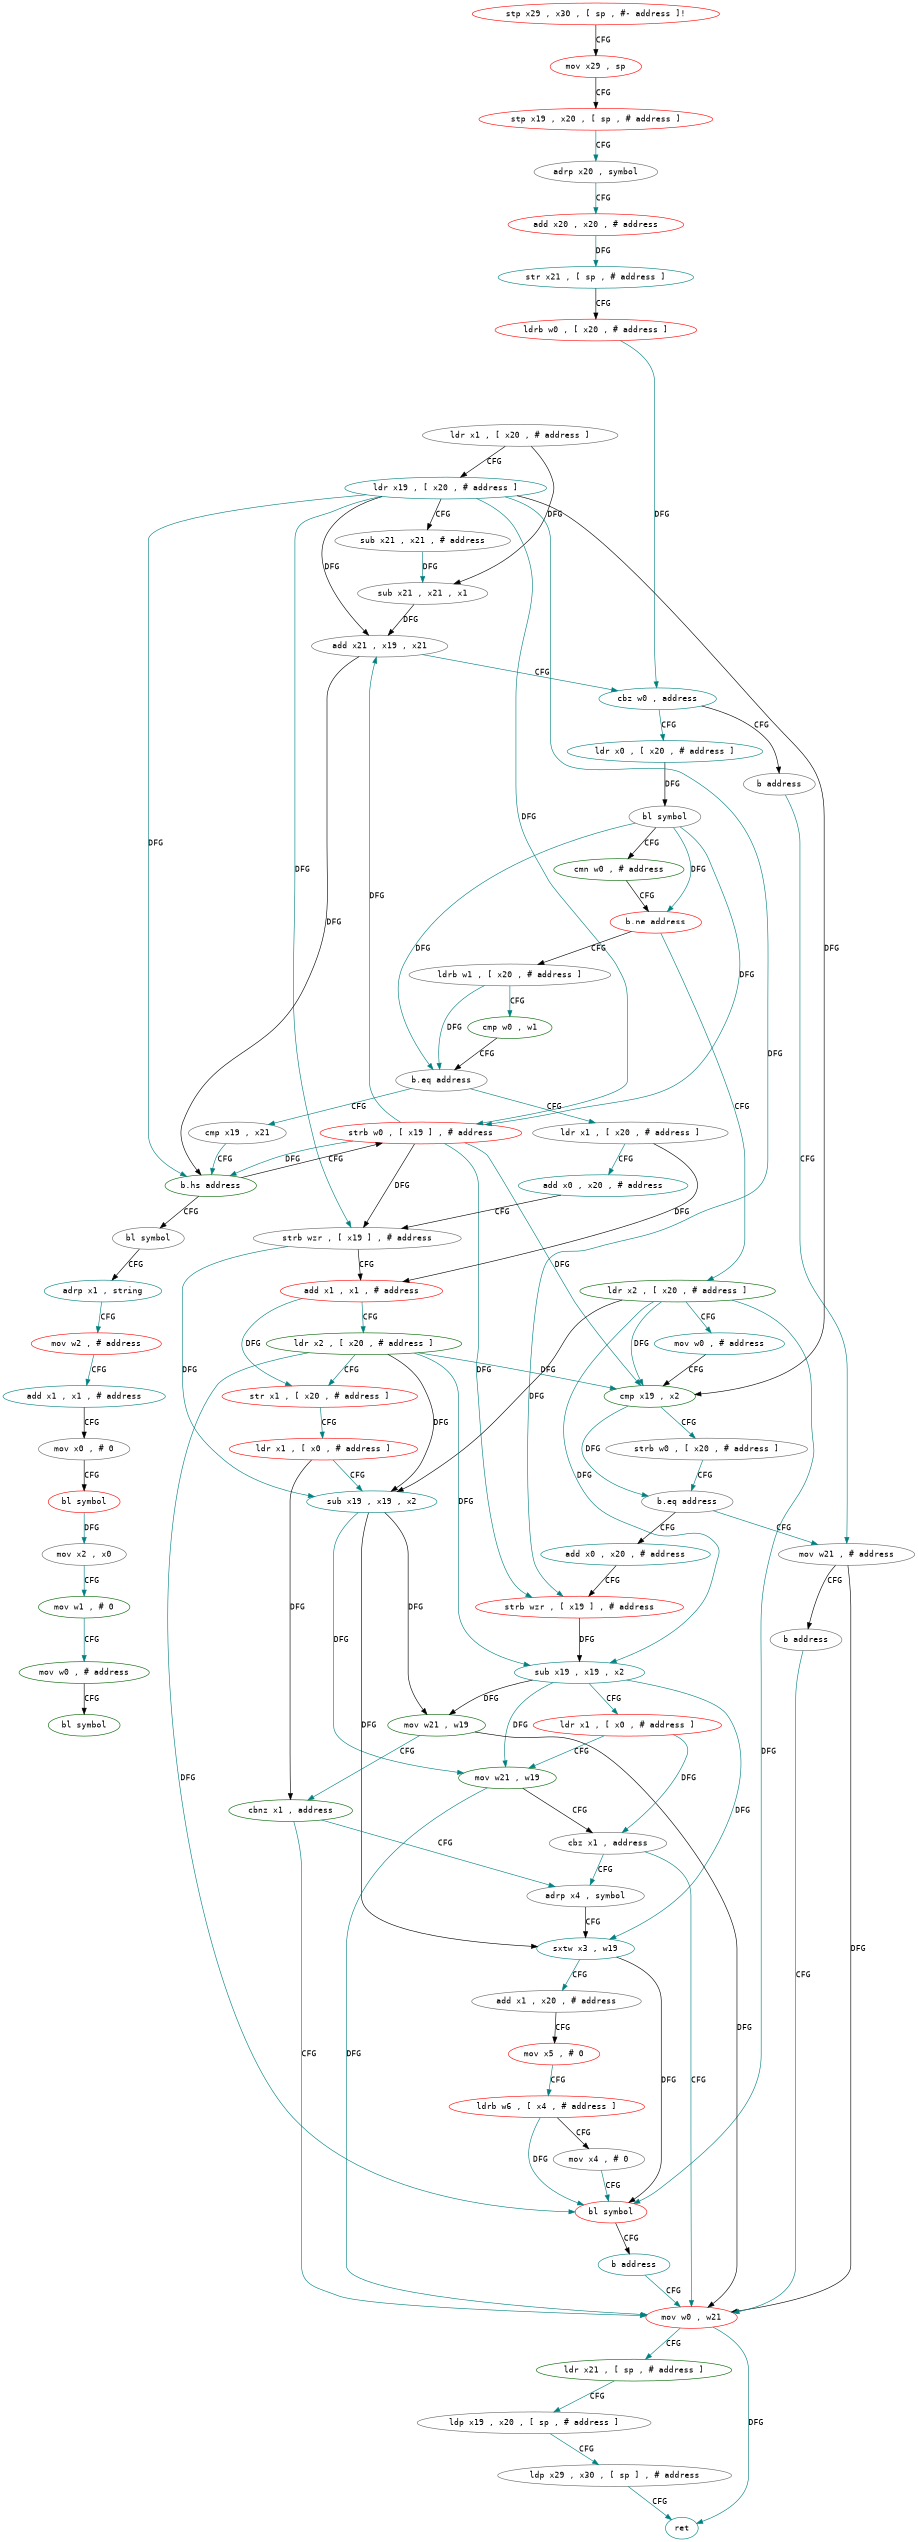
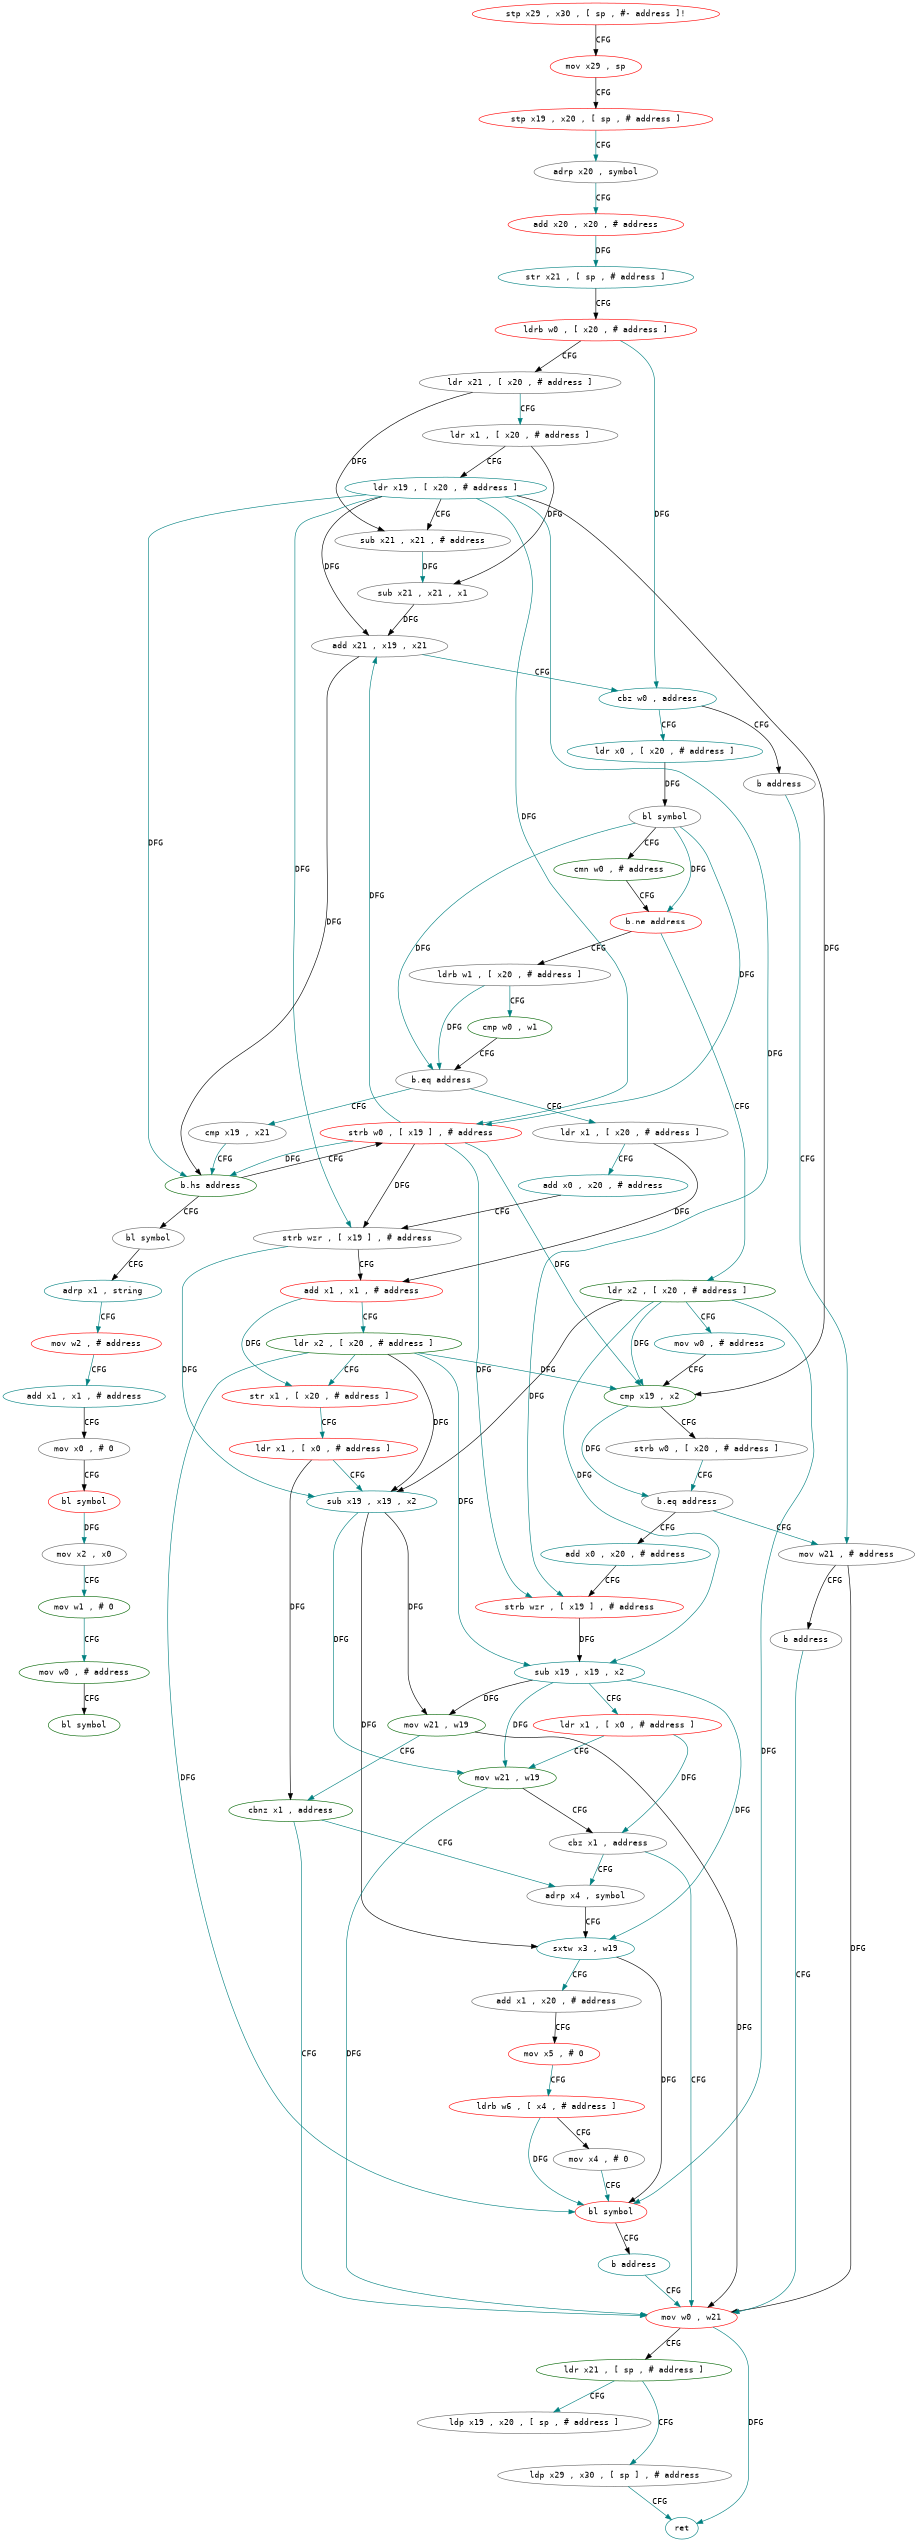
none -> (520, 383)
(676, 1421) -> (676, 1421)
(665, 2342) -> (665, 2342)
(572, 2448) -> (659, 2423)
